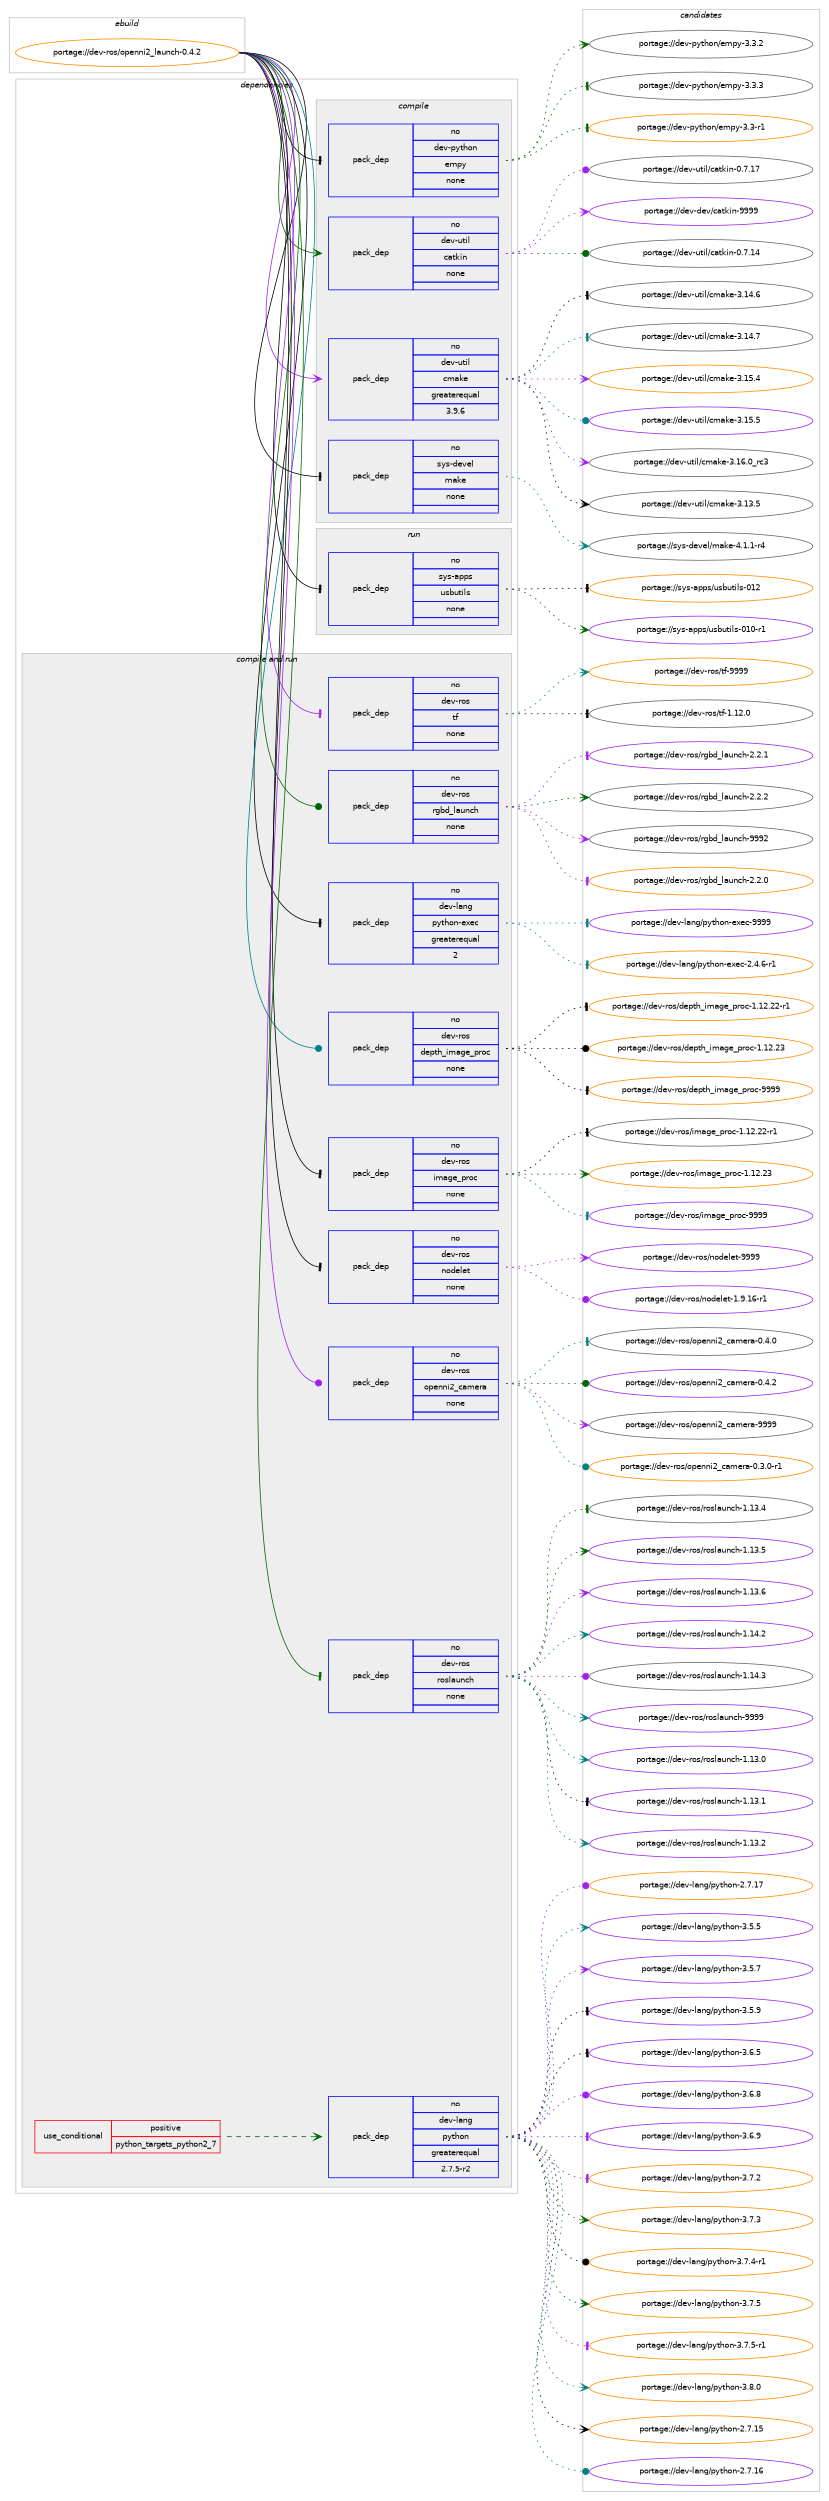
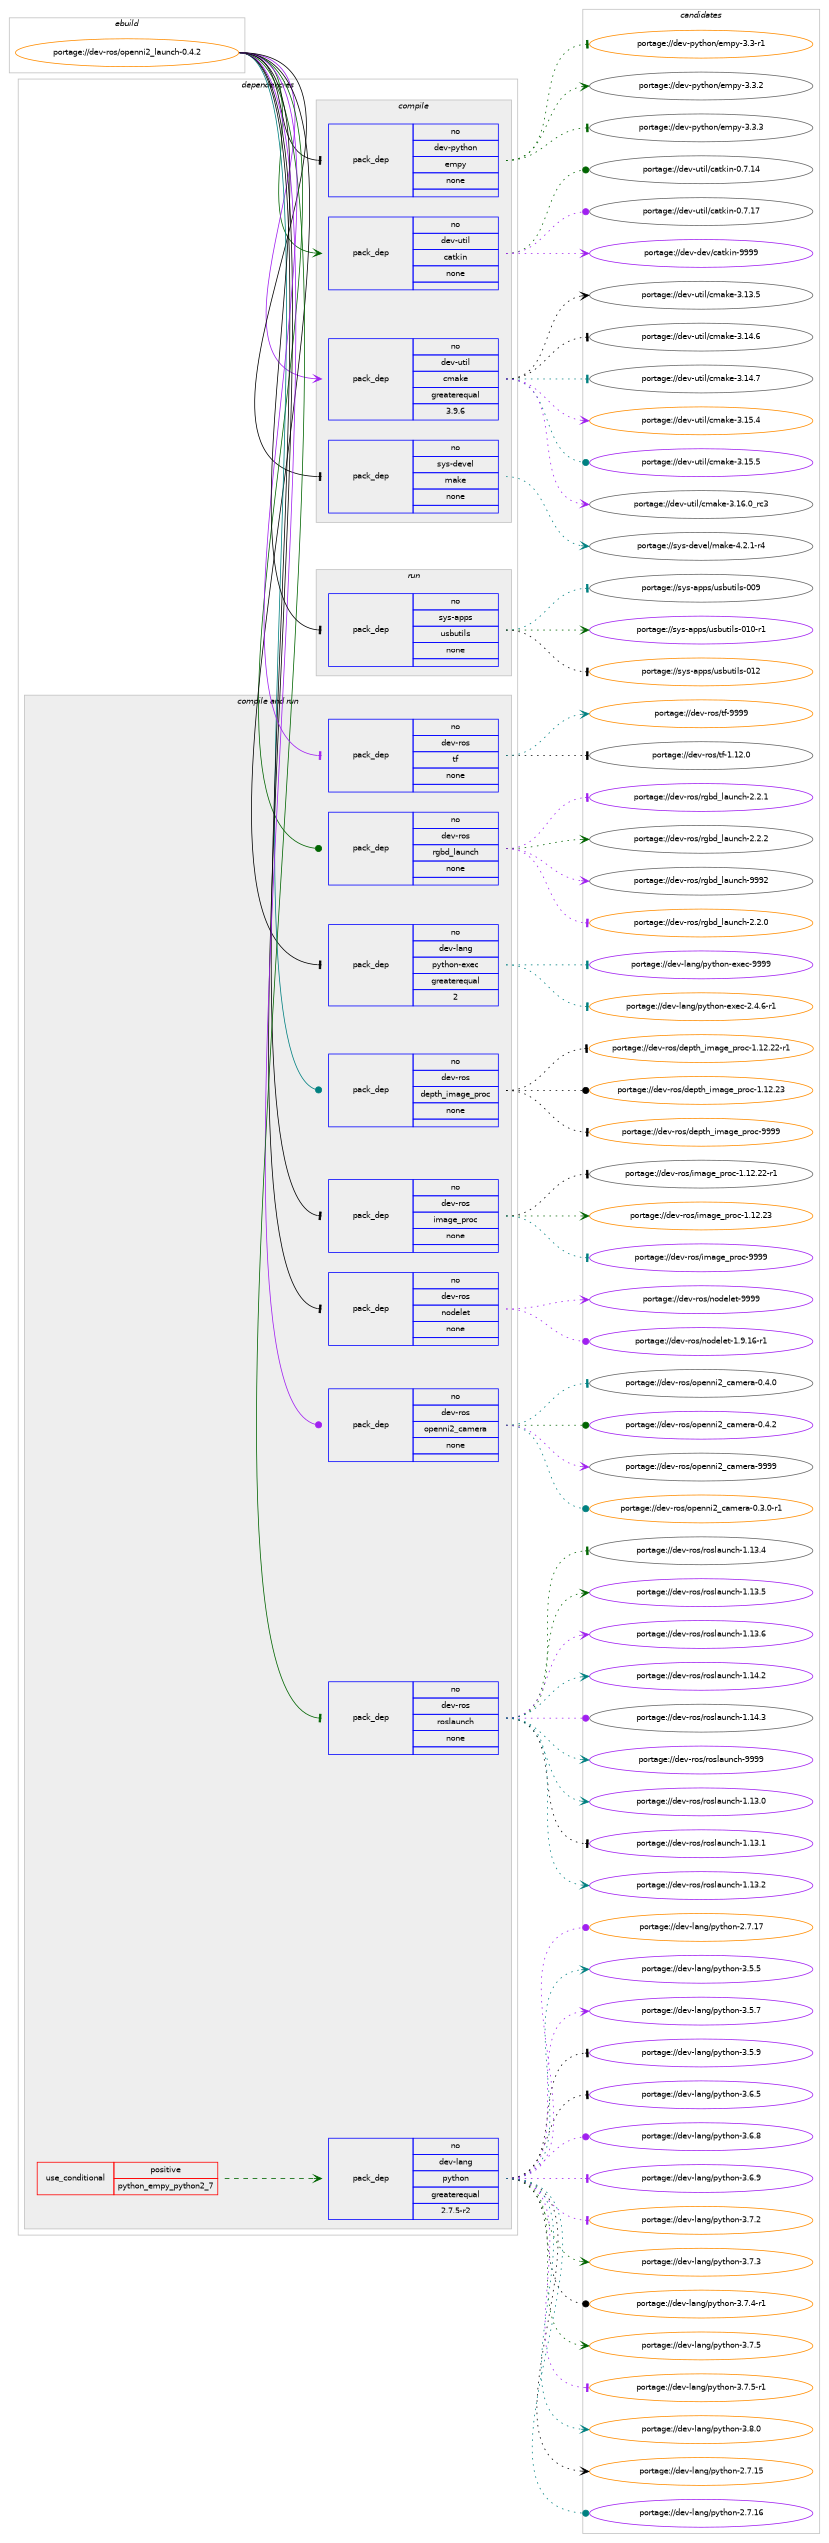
(701, 546) -> (701, 546)
none -> (701, 588)
(166, 2144) -> (166, 2186)
